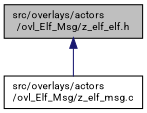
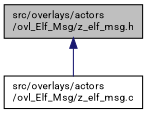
(73, 21) -> (73, 21)
